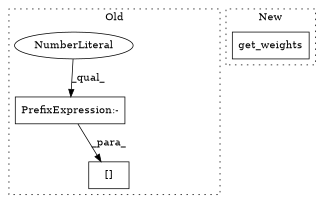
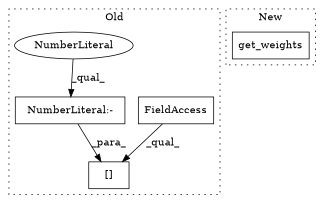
(70, 110) -> (70, 110)
none -> (176, 110)
